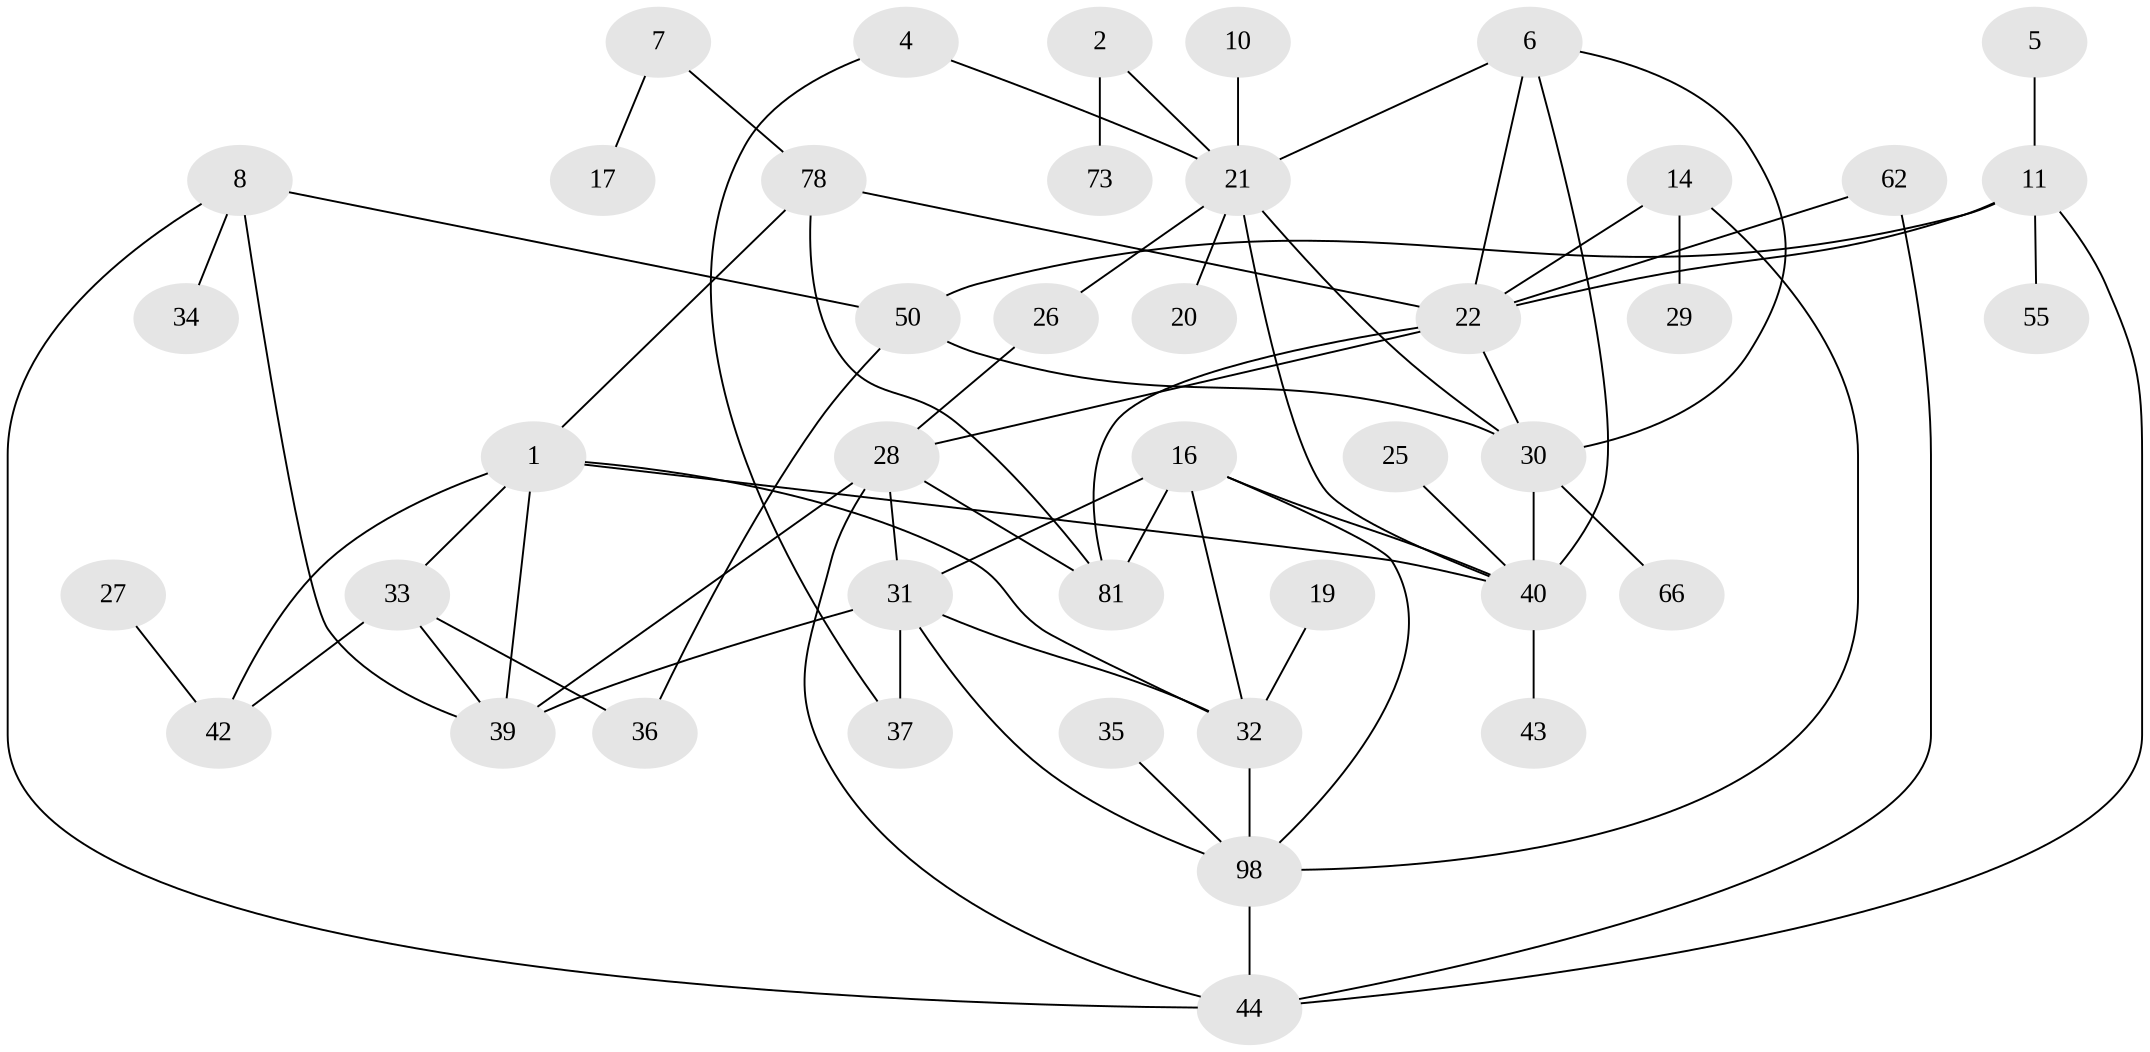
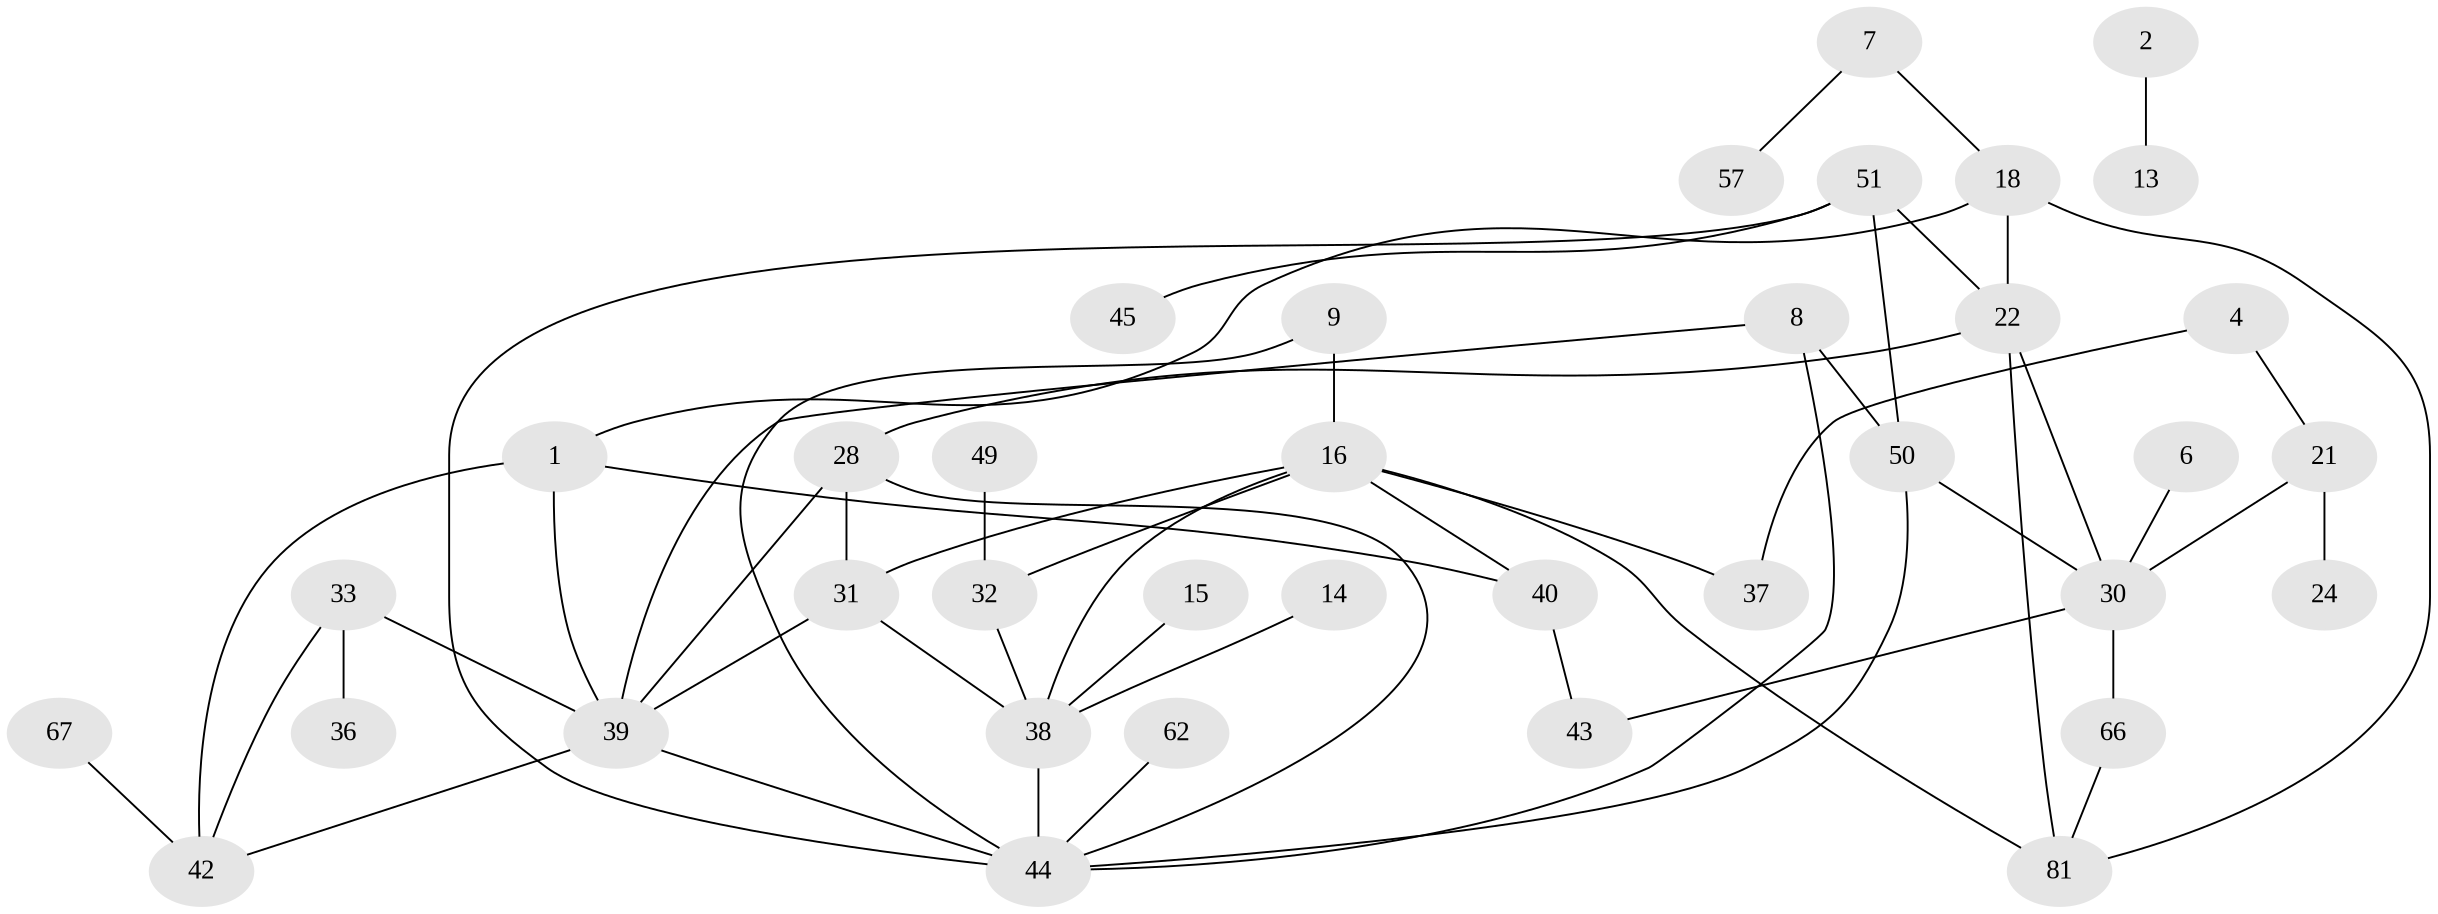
(1238, 42) -> none
(2035, 42) -> none
(1169, 111) -> none
(1384, 111) -> none
(603, 180) -> (1731, 180)
(814, 180) -> (2008, 180)
(1100, 180) -> (2146, 180)
(1499, 180) -> none
(2035, 180) -> (1870, 180)
(1591, 239) -> none
(1706, 242) -> none
(186, 319) -> none
(1046, 319) -> none
(1184, 319) -> (2324, 595)
none -> (1334, 319)
(1680, 319) -> none
(2037, 319) -> (1123, 319)
(1595, 324) -> none
(1302, 445) -> none
(1395, 457) -> none
(752, 525) -> (1592, 810)
(465, 526) -> none
(999, 526) -> (2086, 802)
(1534, 526) -> (1846, 664)
(919, 536) -> none
(113, 595) -> (60, 733)
(1322, 595) -> (985, 457)
(1076, 662) -> none
(900, 664) -> (1583, 529)
(1111, 733) -> (1196, 595)
none -> (409, 802)
none -> (827, 804)
(1250, 871) -> (1038, 733)
